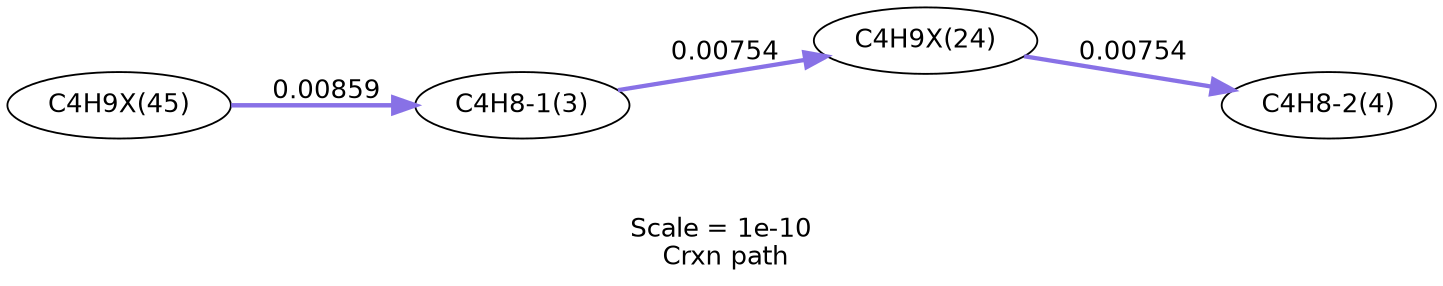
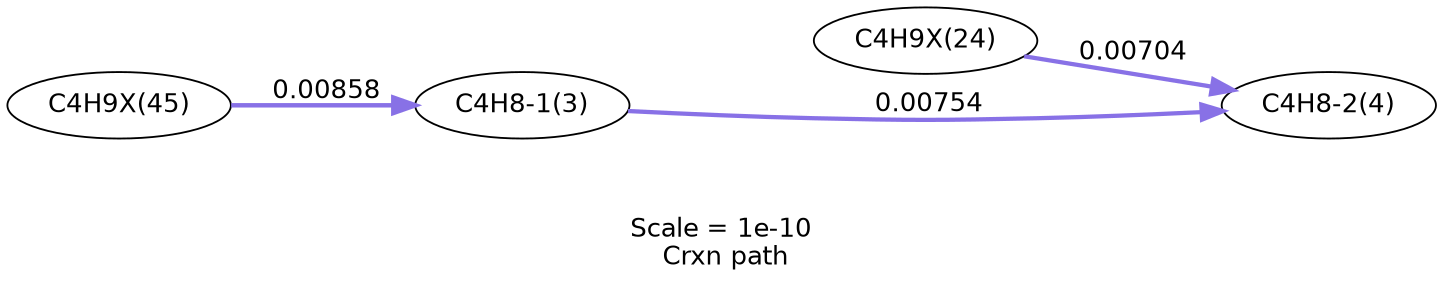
(1130, 53) -> (1130, 53)
(711, 75) -> (915, 120)
(323, 91) -> (323, 91)
